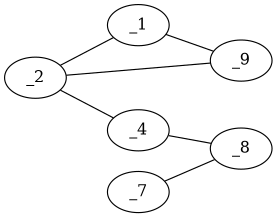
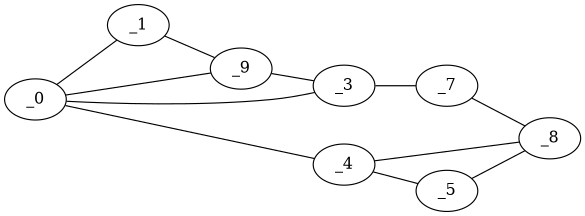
(35, 78) -> (35, 99)
none -> (344, 86)
none -> (447, 191)
